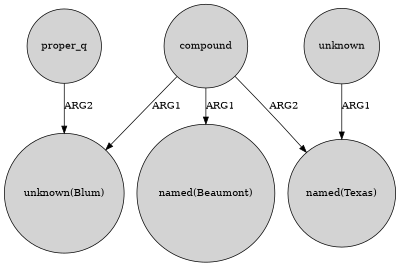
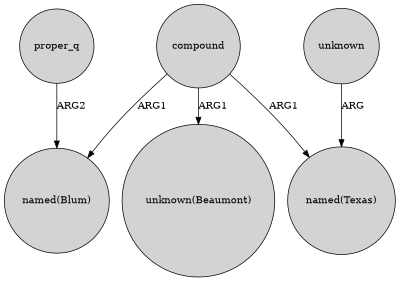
(284, 106) -> (284, 106)
(356, 106) -> (353, 106)
(64, 193) -> (57, 201)
(206, 193) -> (198, 201)
